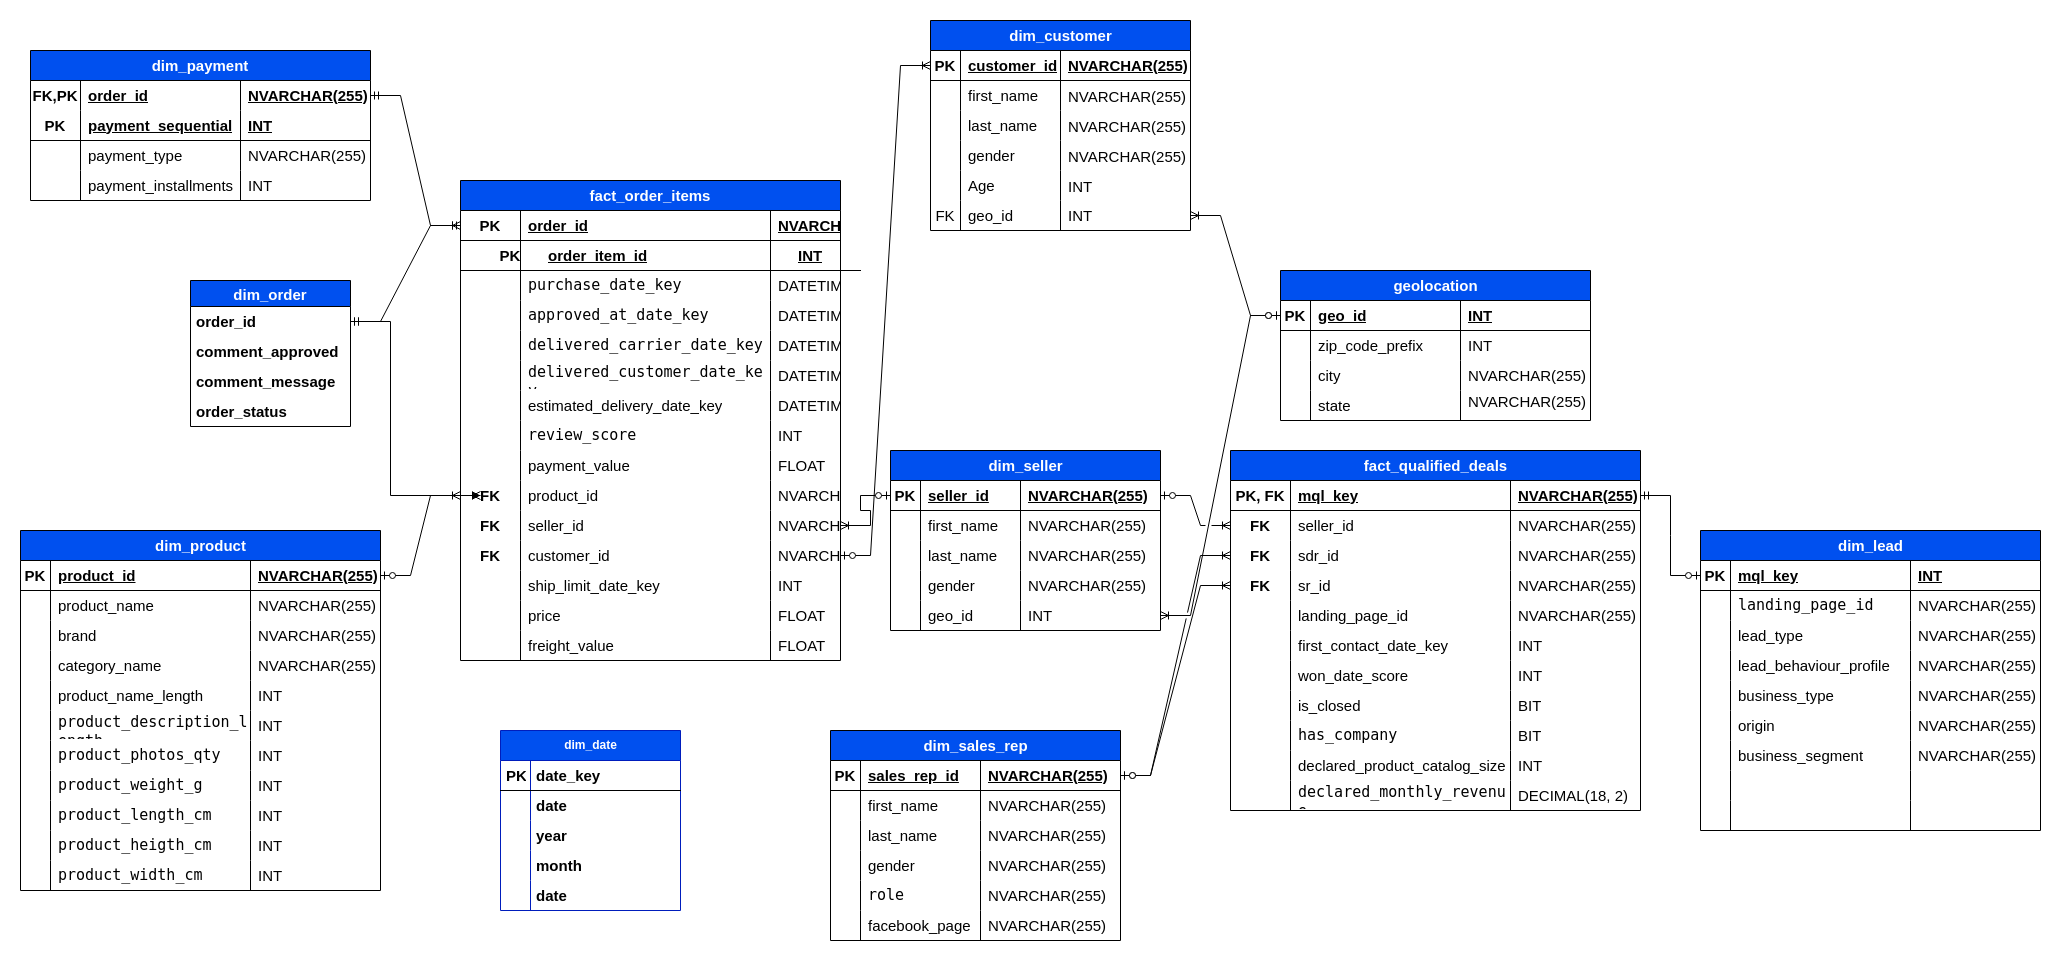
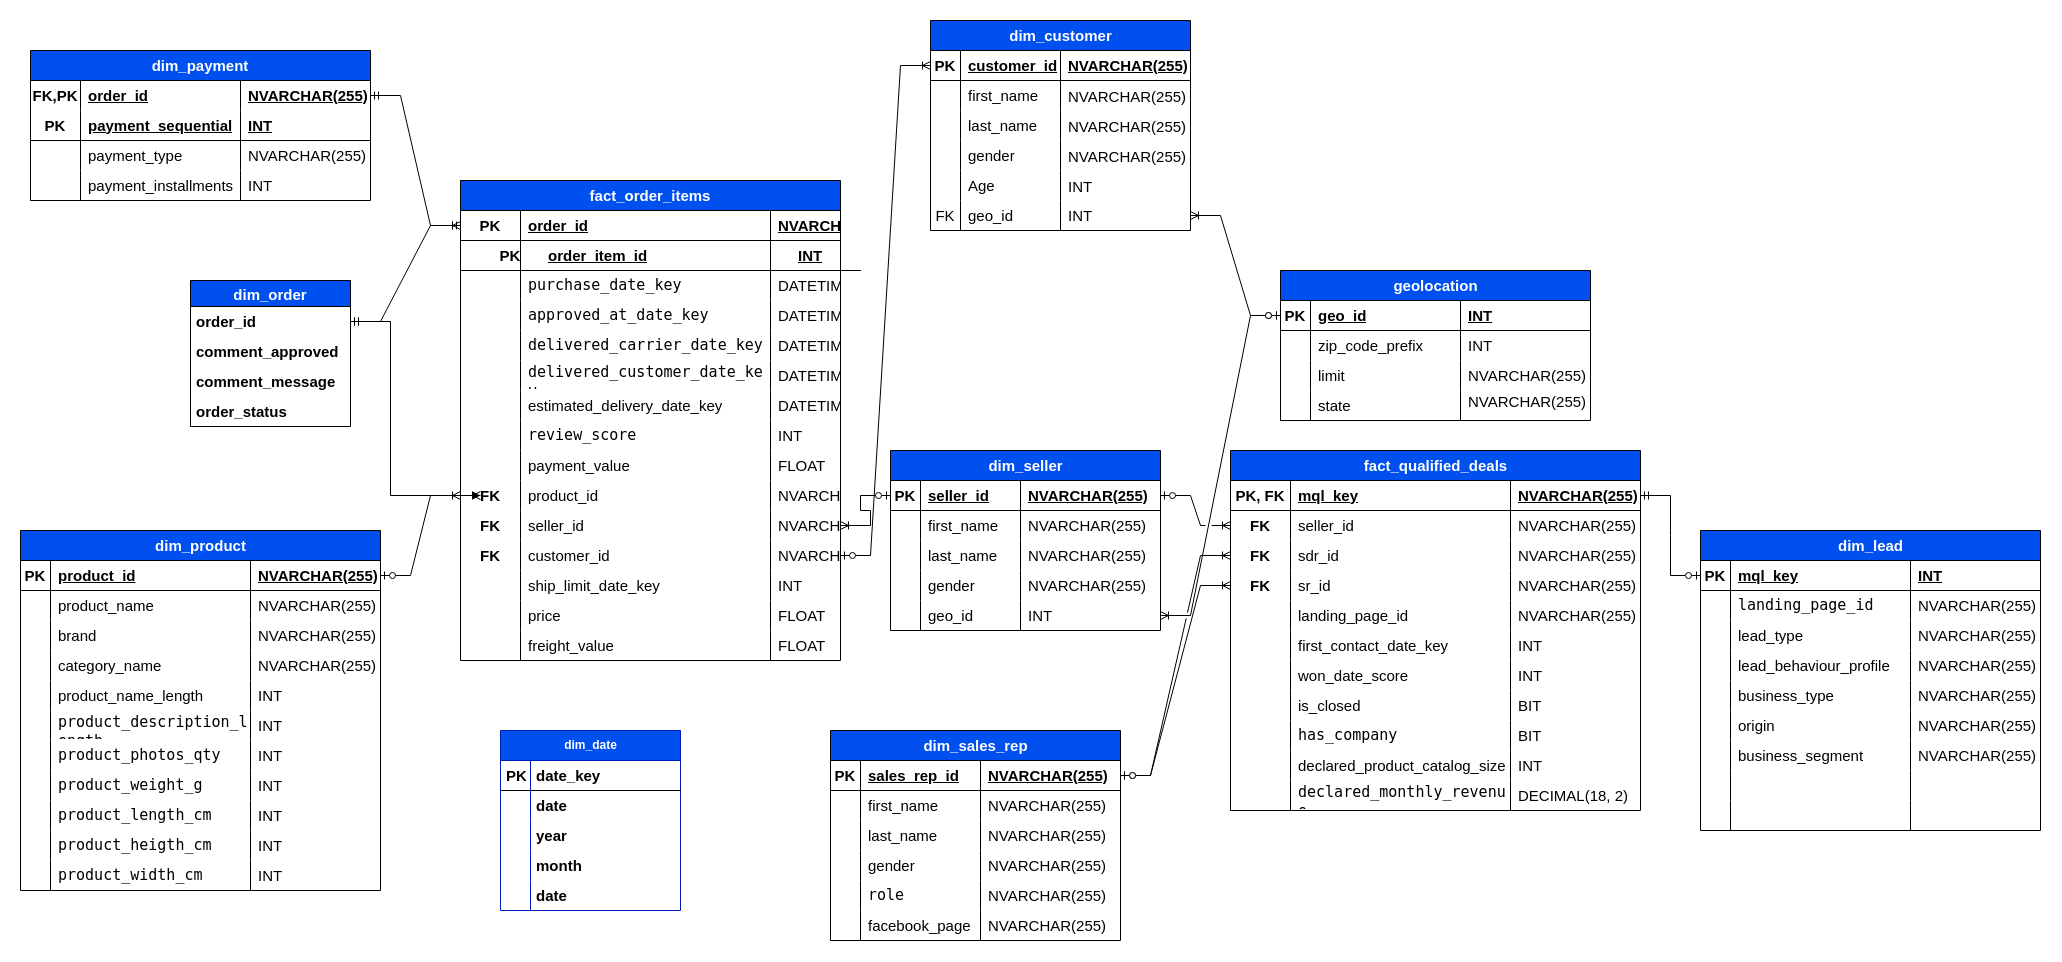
(1333, 376) -> (1334, 376)
